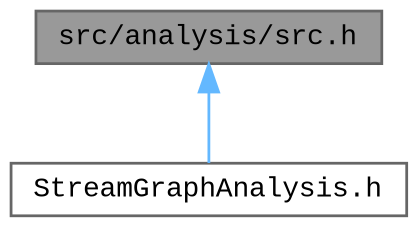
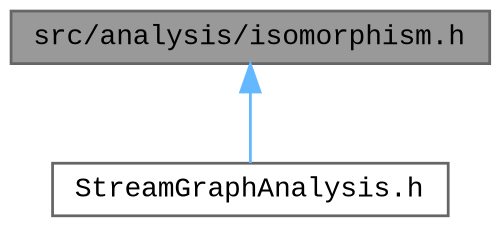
(209, 37) -> (250, 37)
